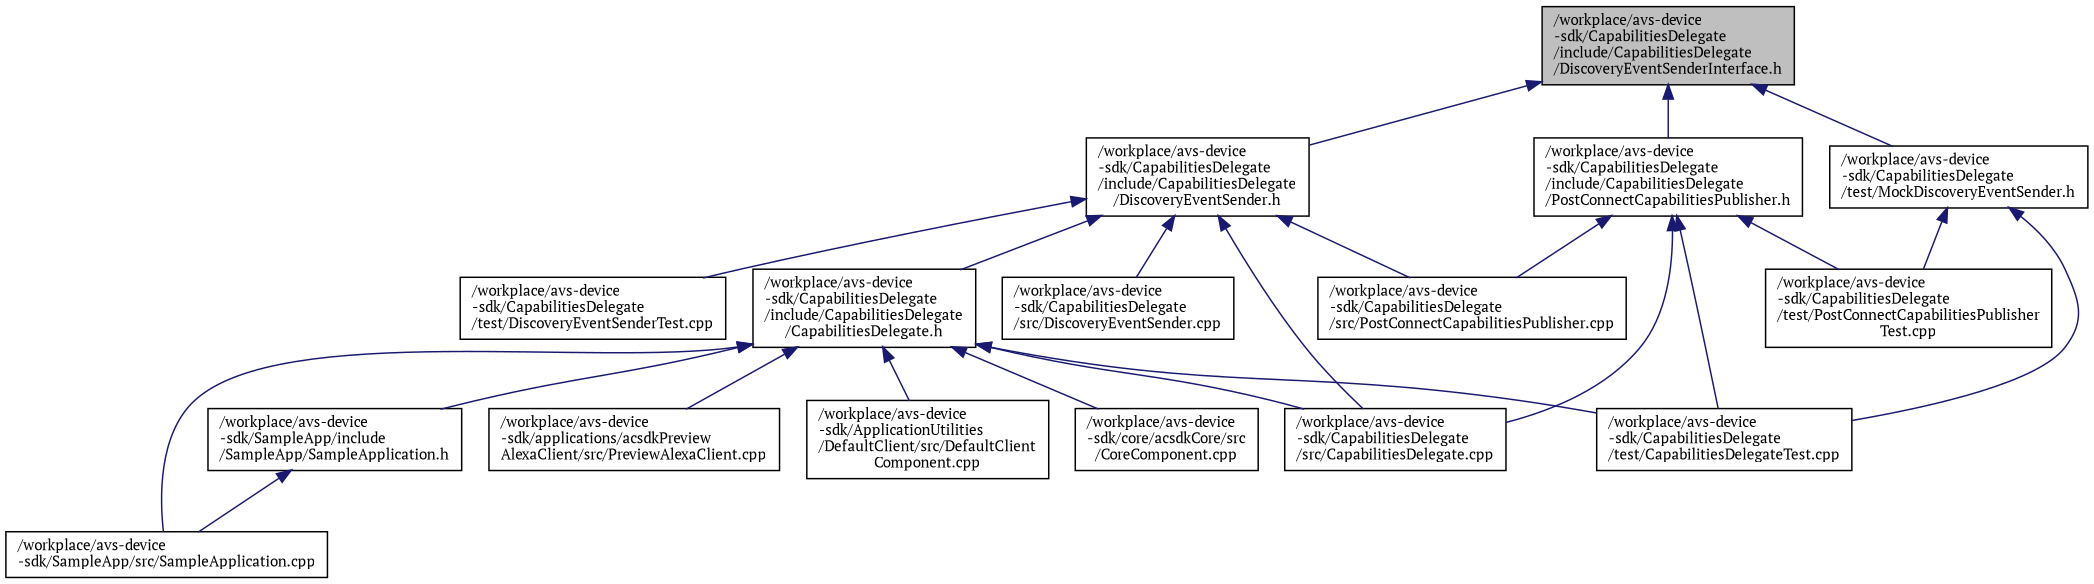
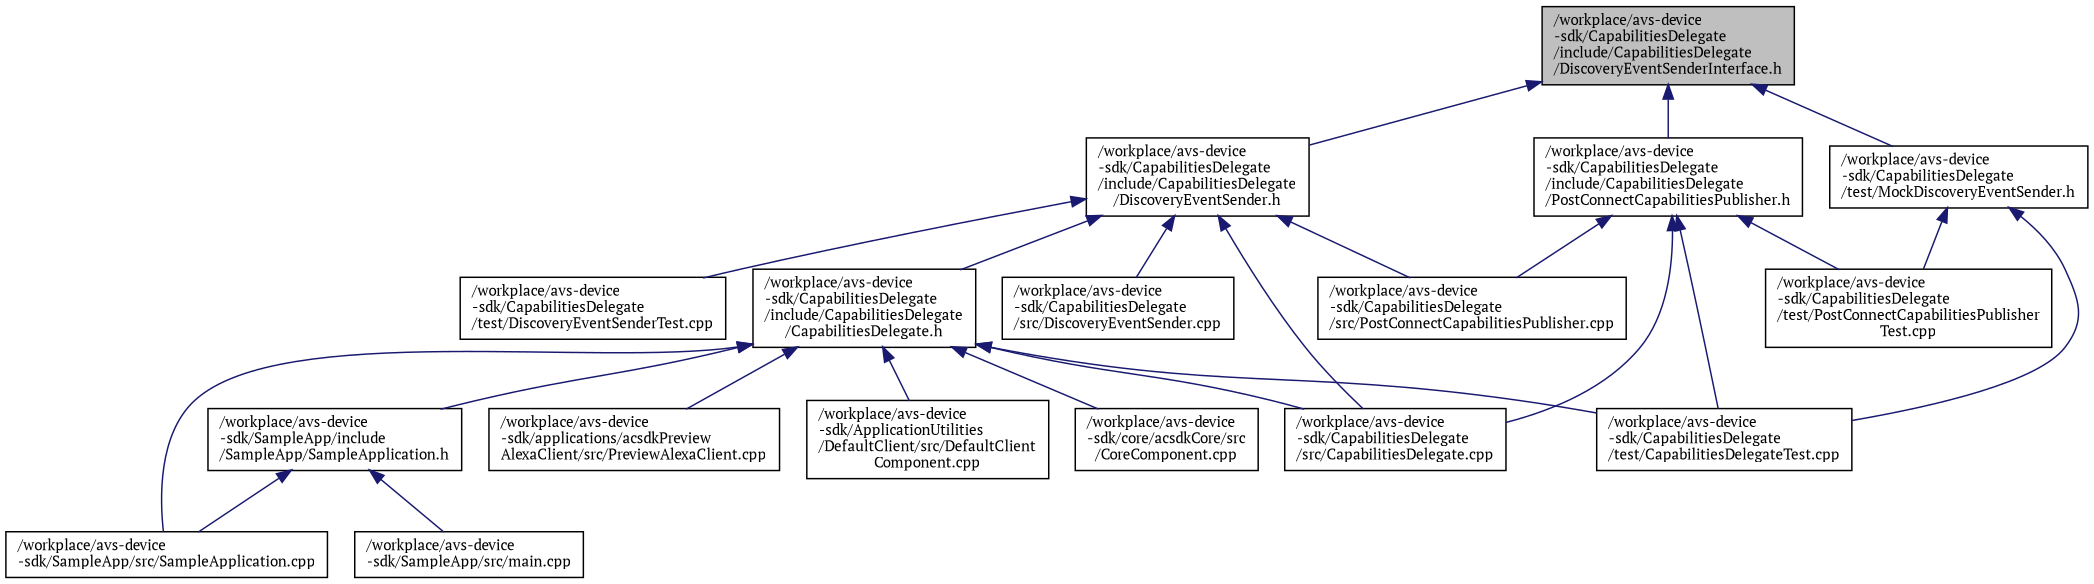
none -> (469, 555)
